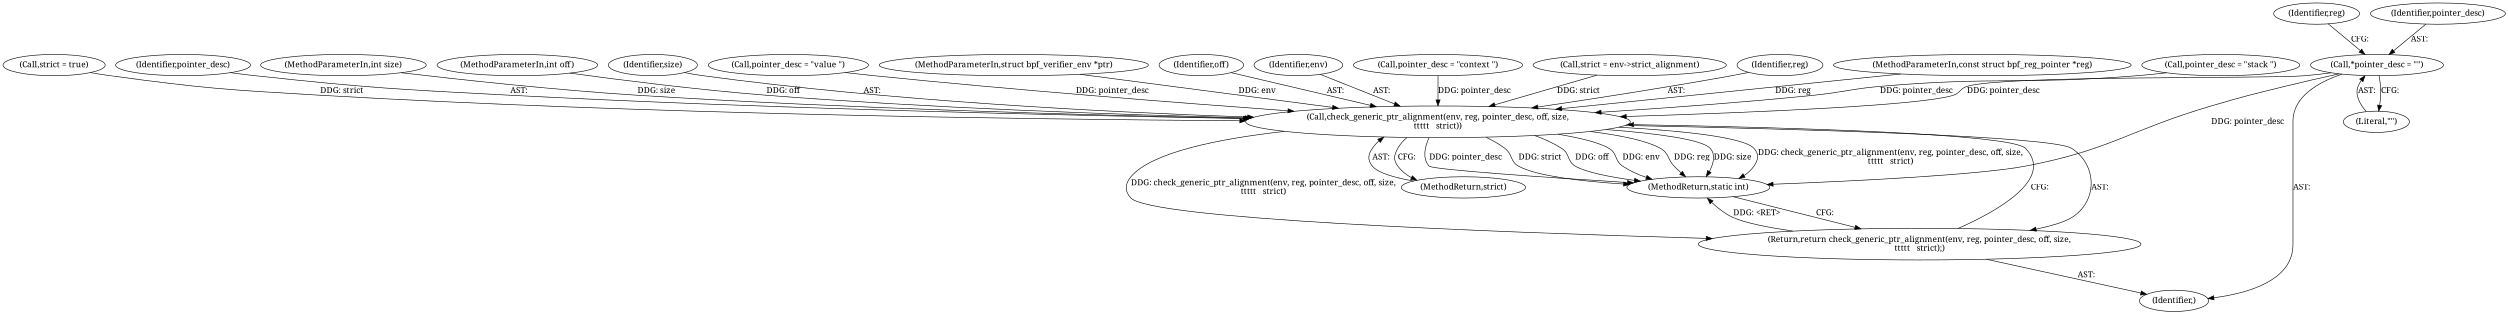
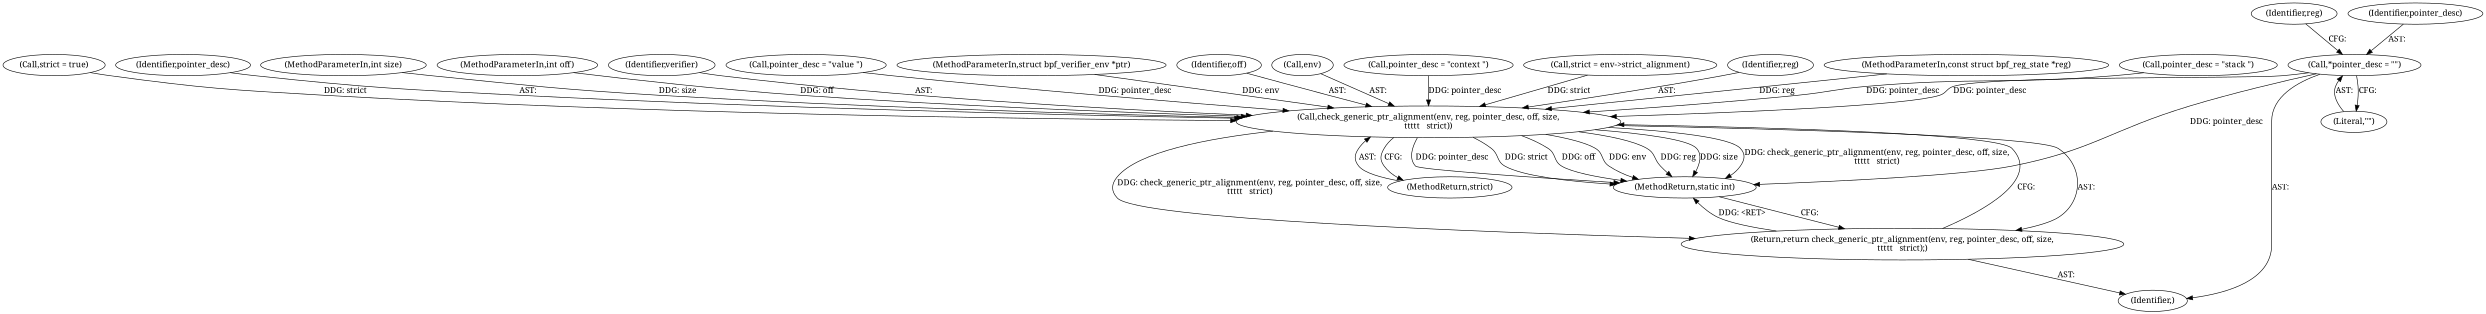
(653, 65) -> (662, 65)
(1298, 65) -> (1302, 65)
(1982, 65) -> (1966, 65)
